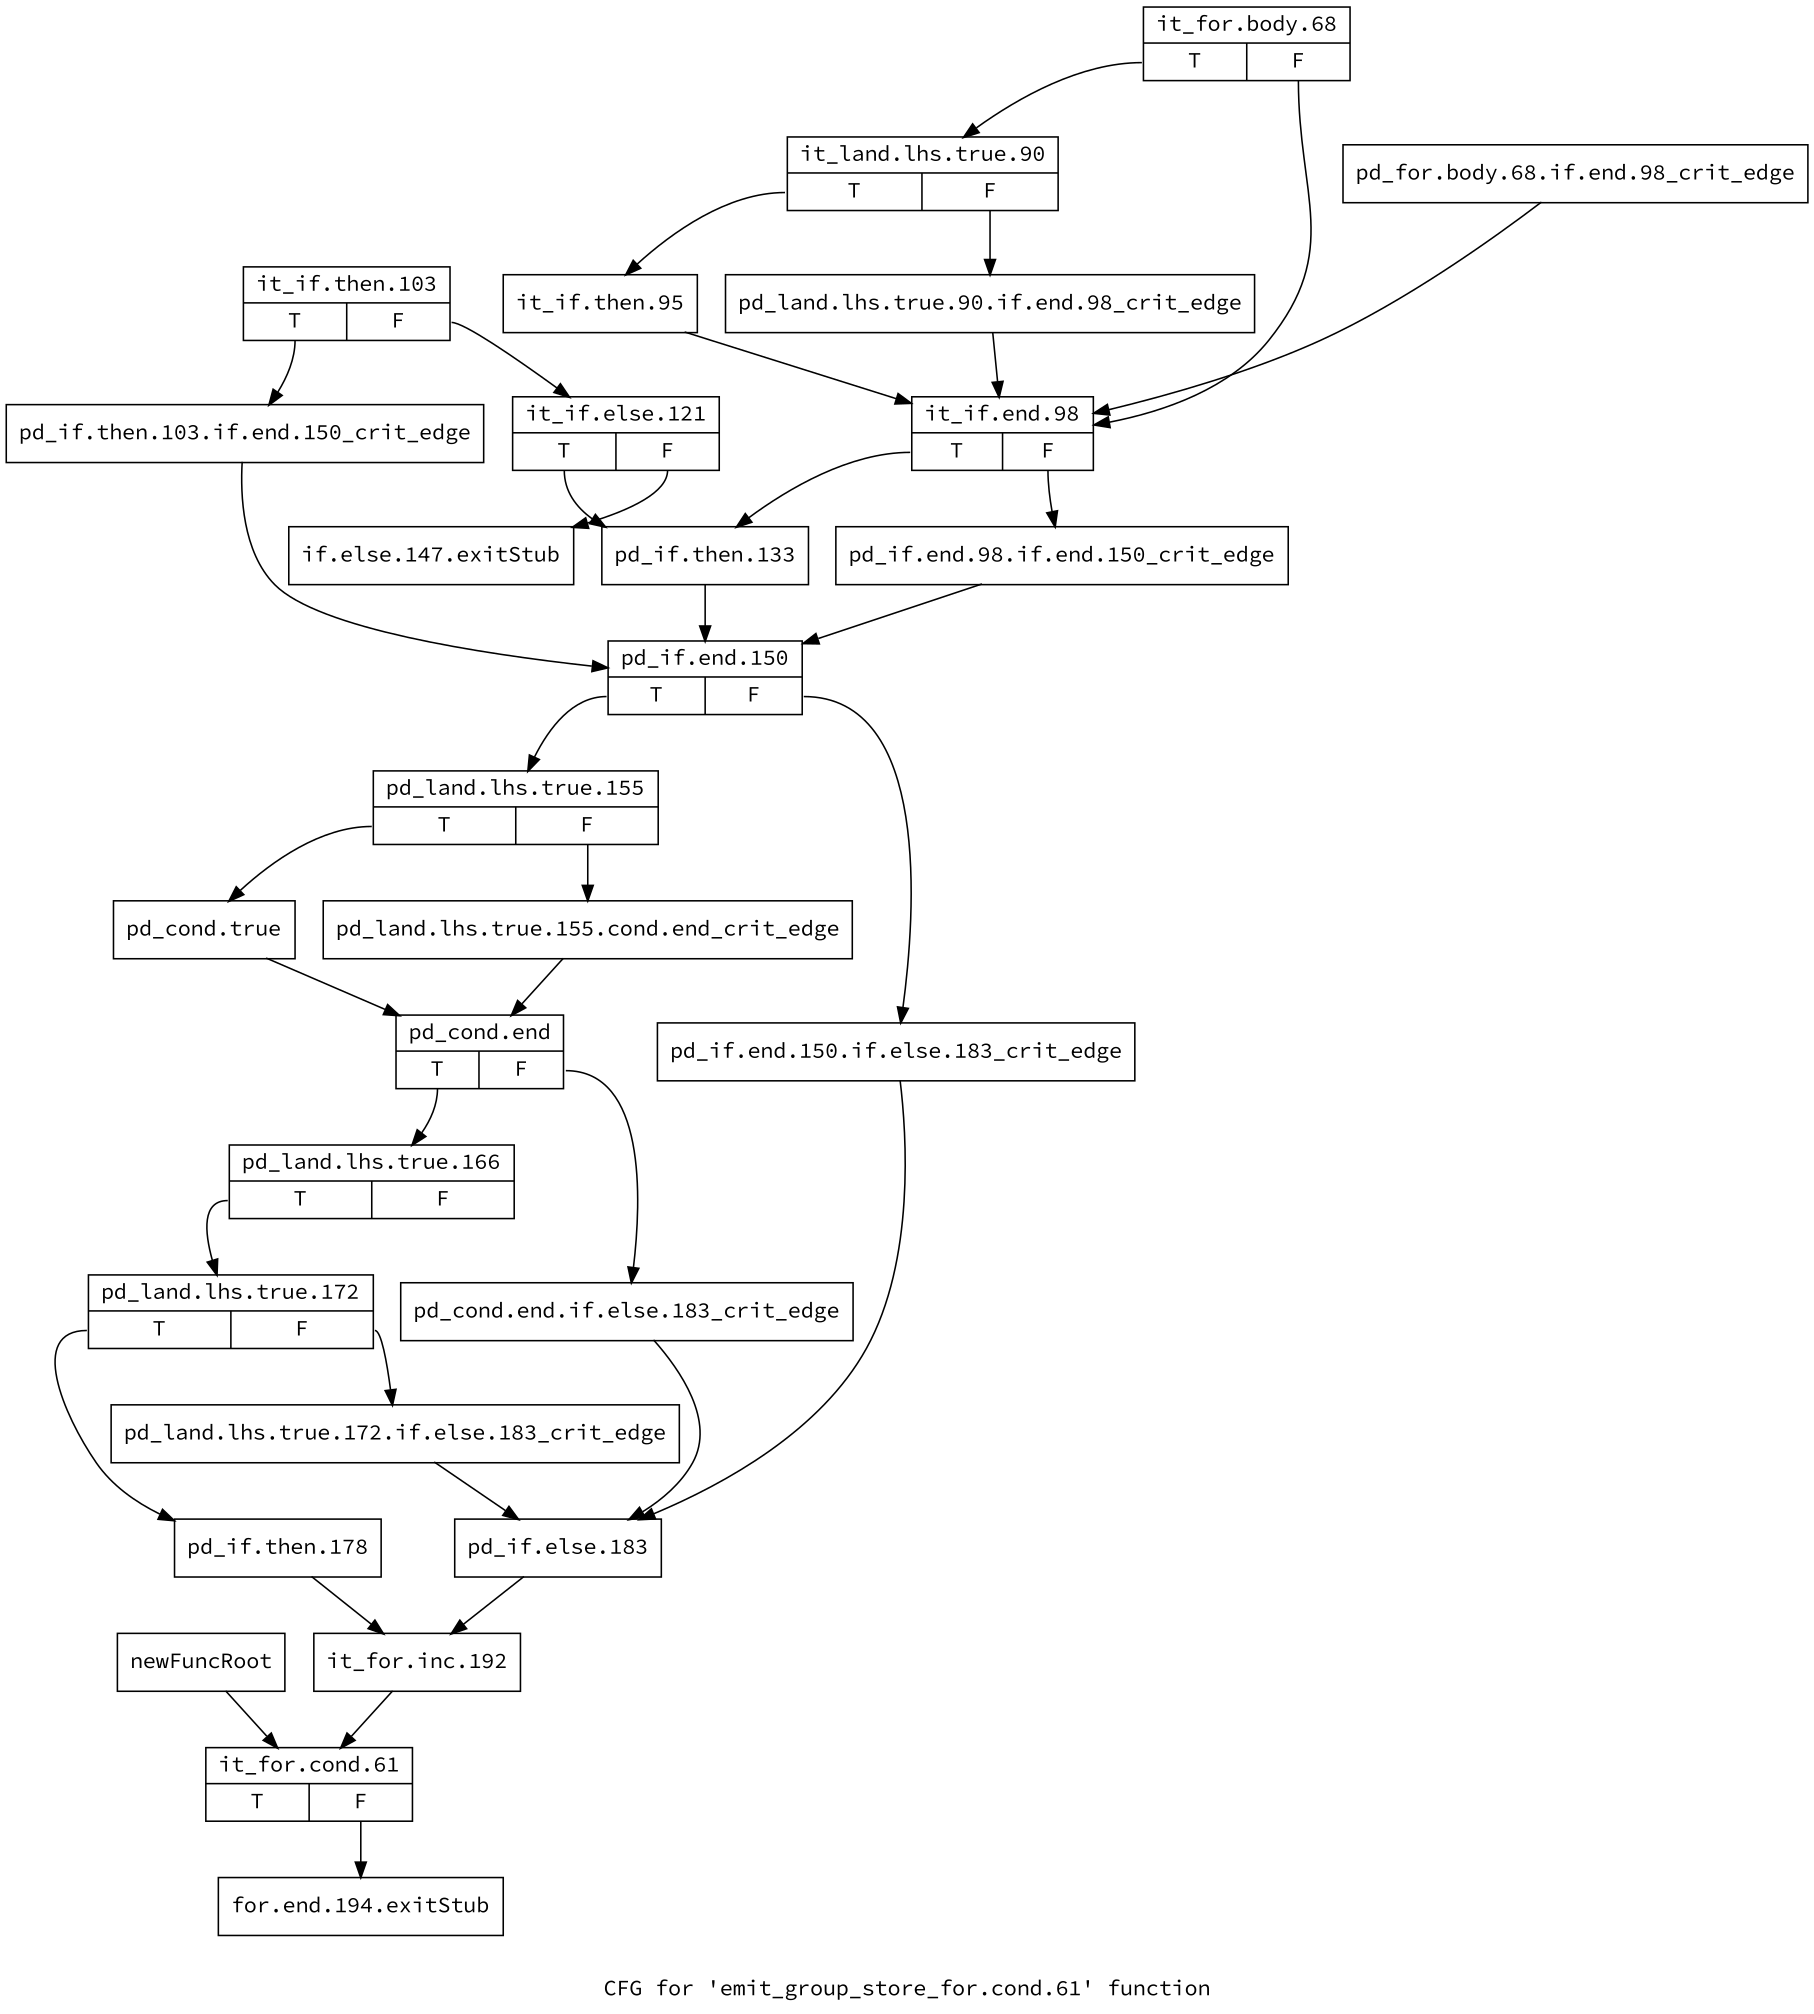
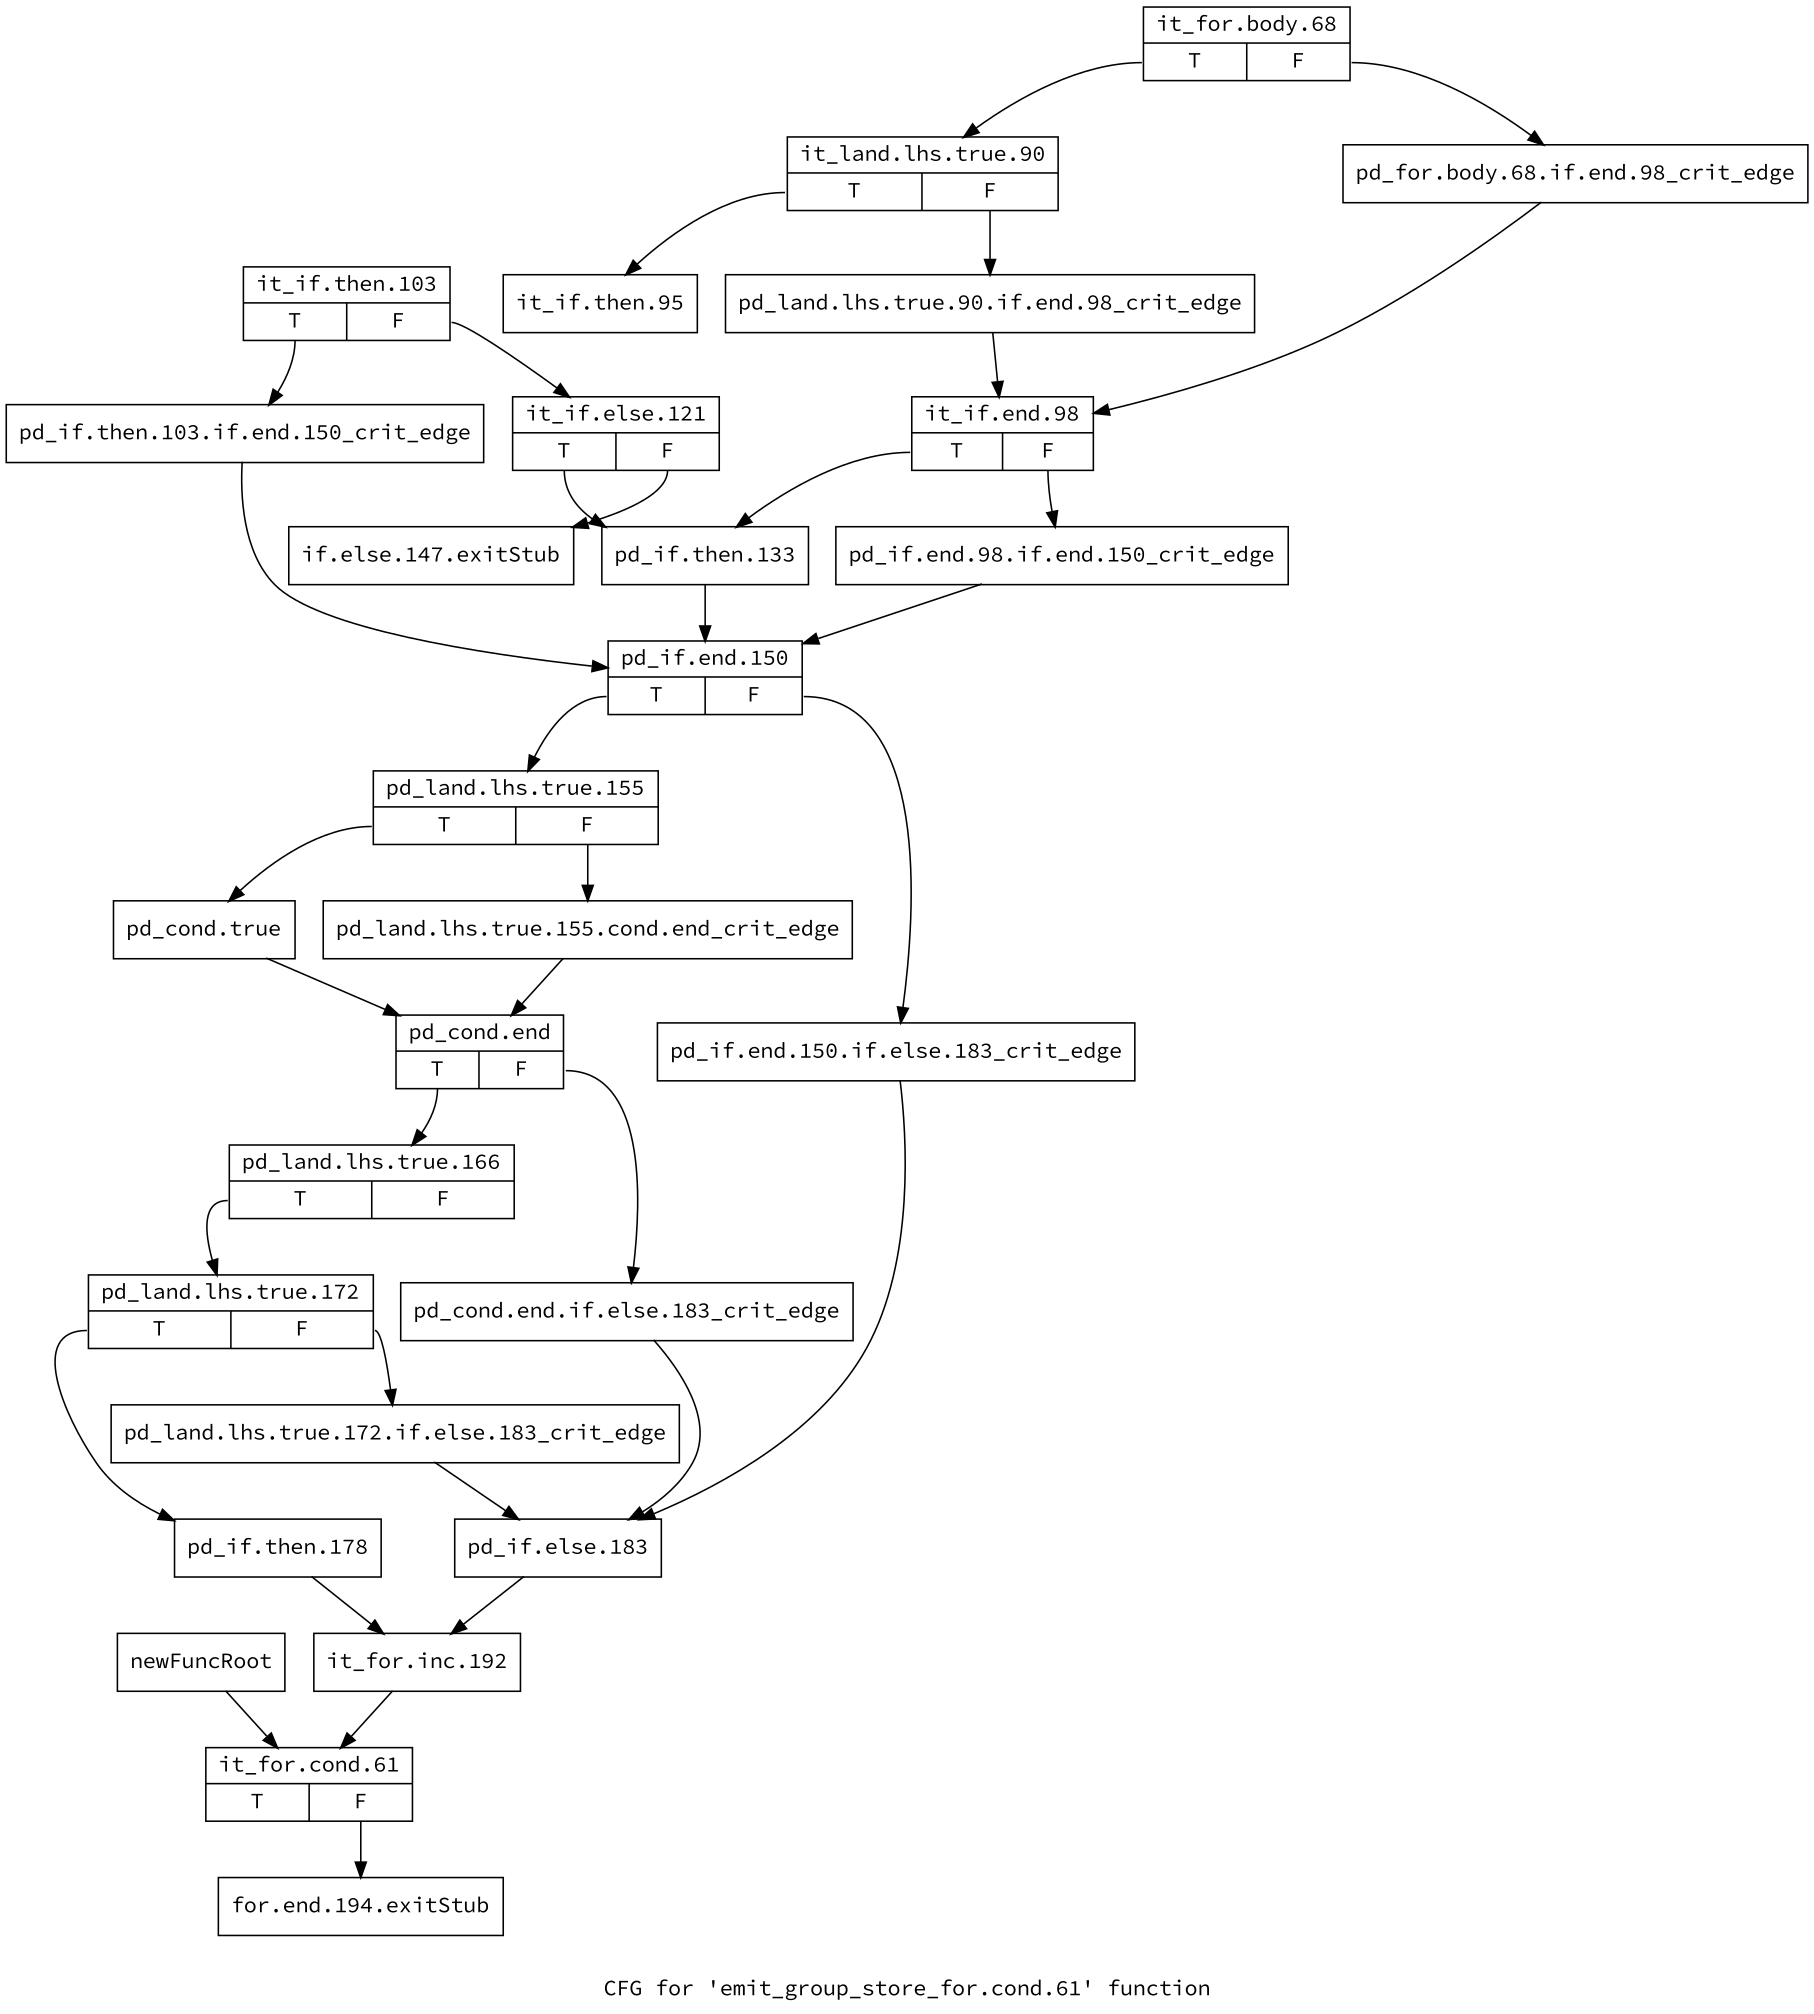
(1293, 304) -> (1447, 85)
(790, 365) -> none
